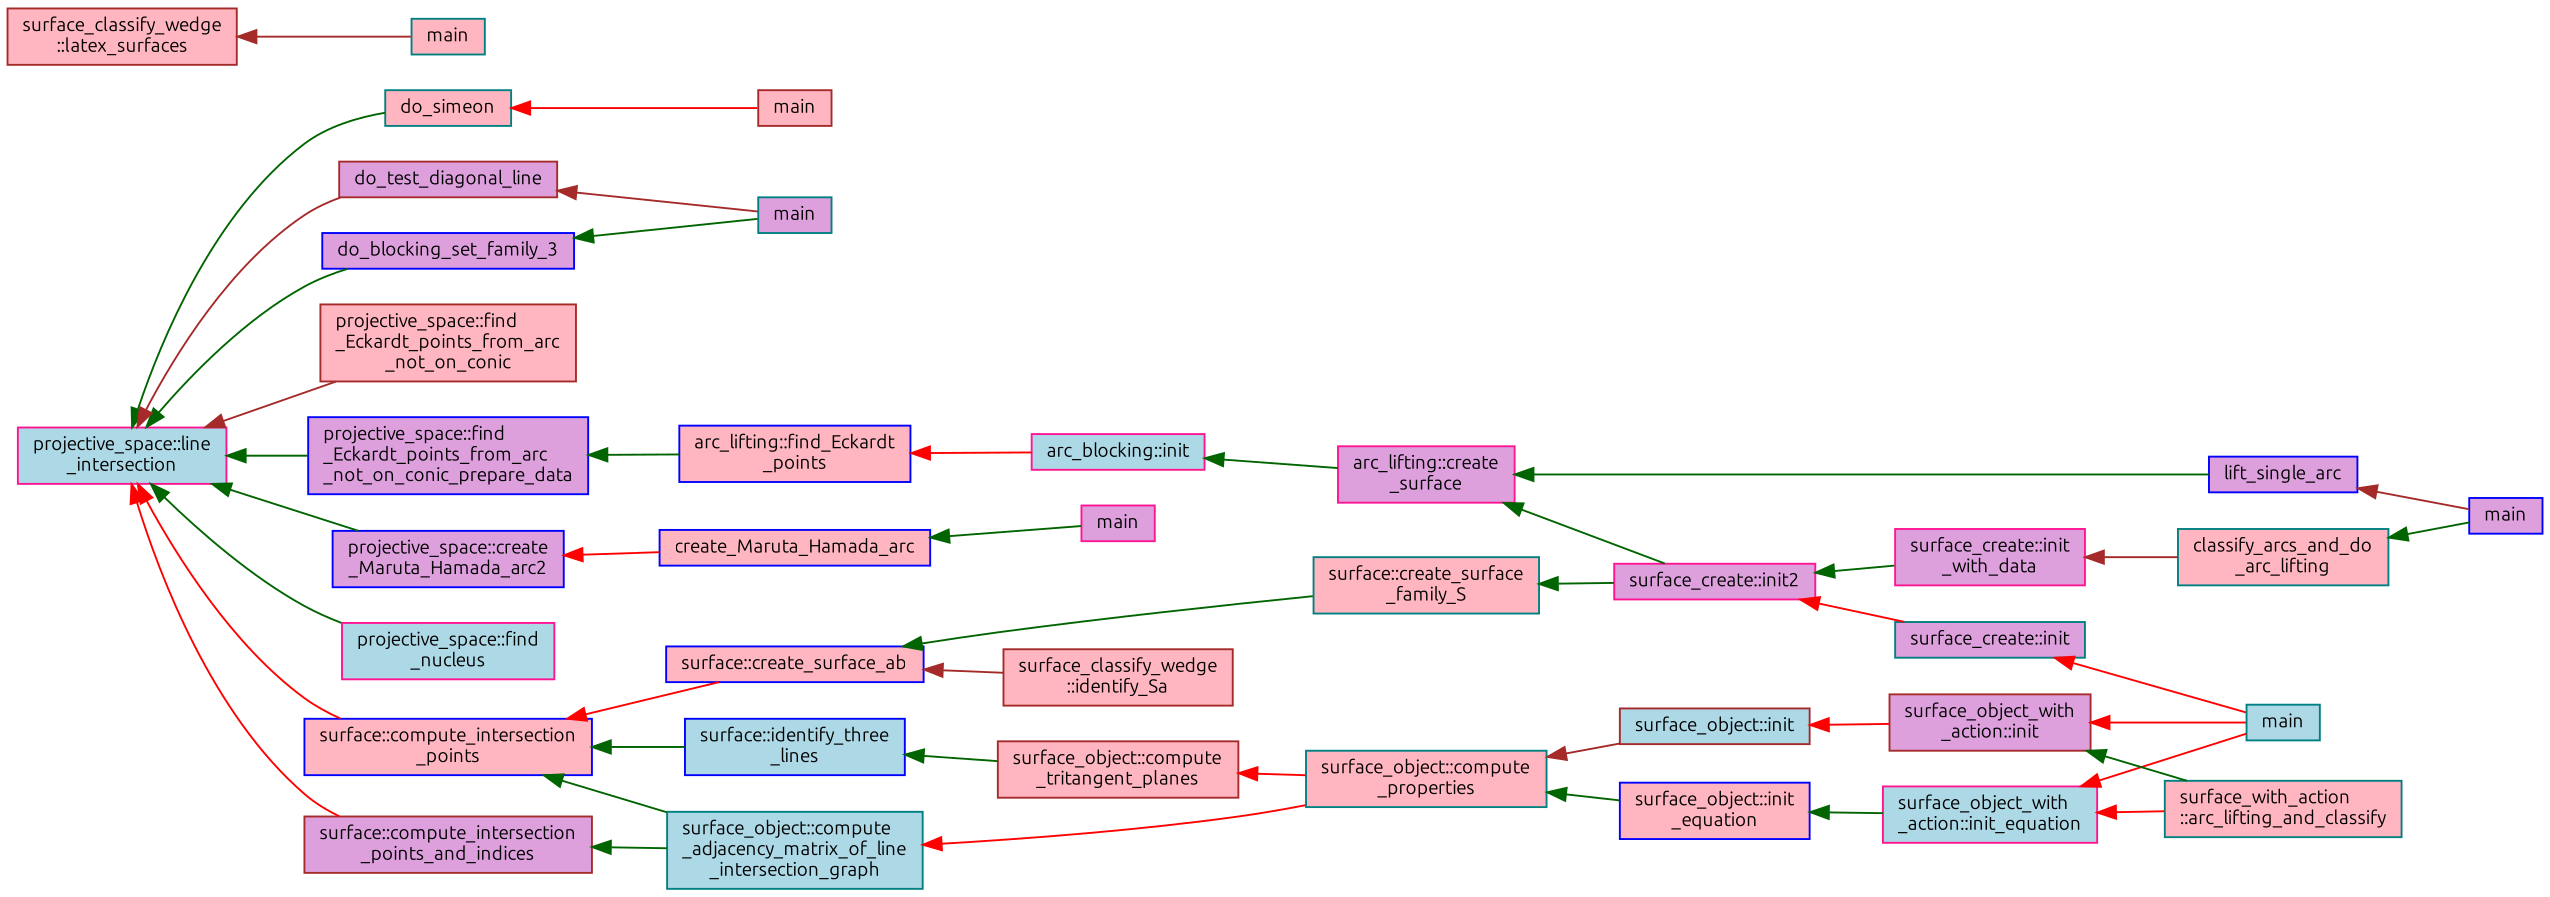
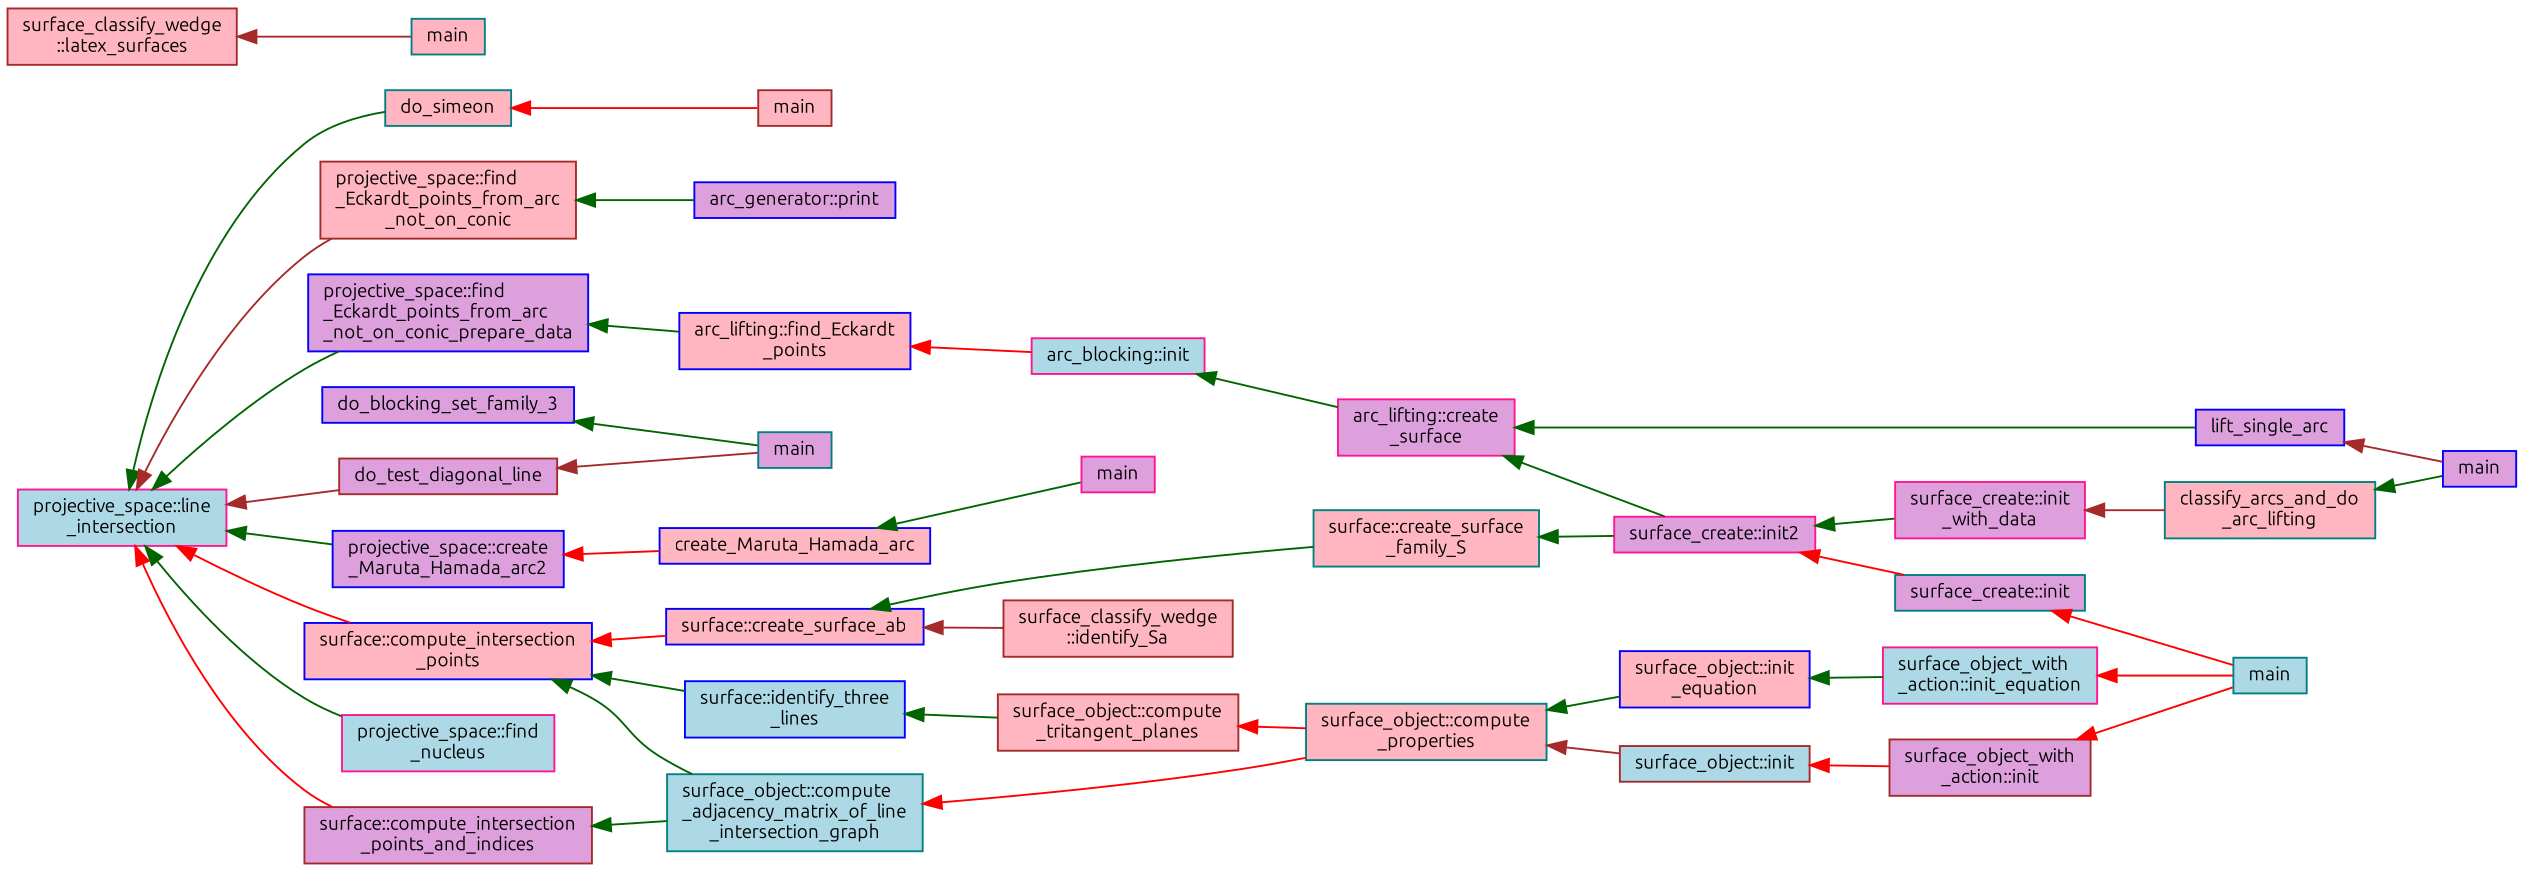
none -> (795, 200)
(244, 328) -> none
(2283, 809) -> none
